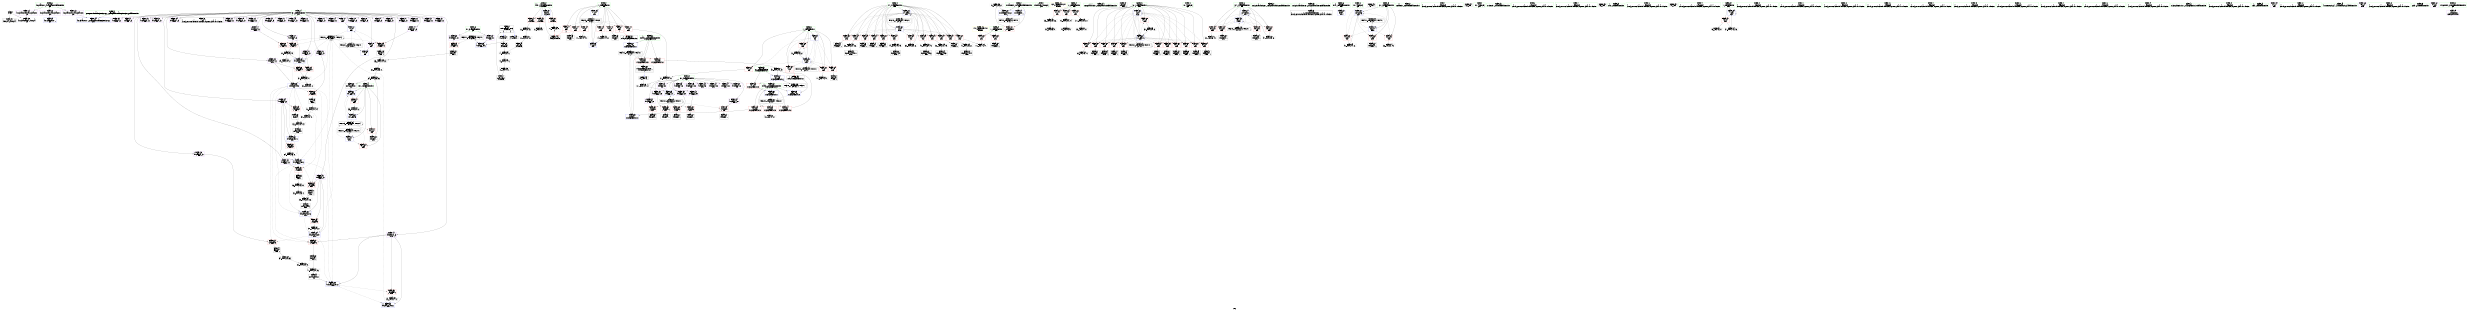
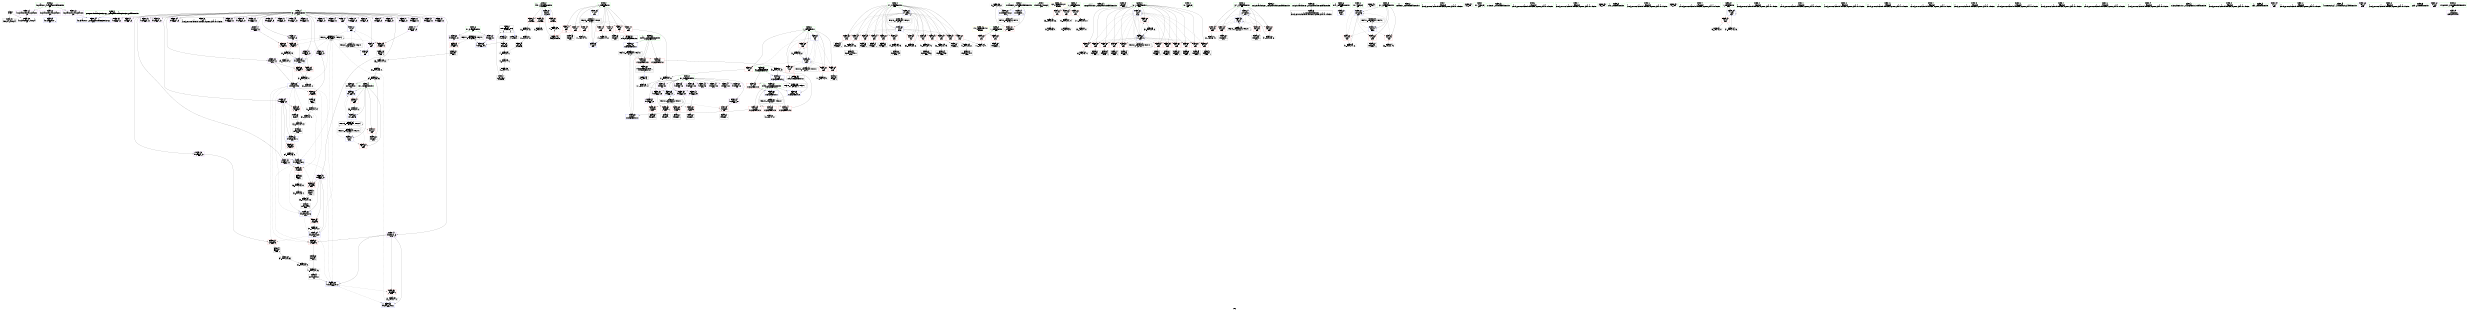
(1239, 22) -> (1239, 22)
